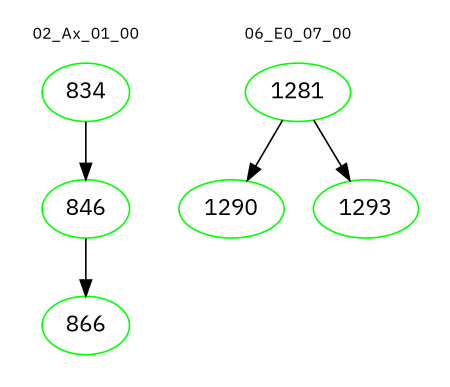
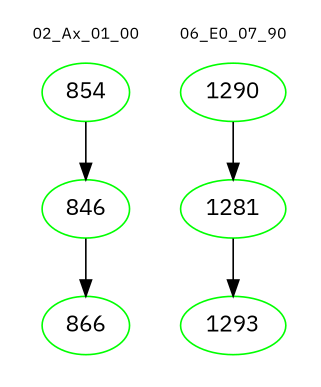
(299, 35) -> (234, 35)
(86, 92) -> (86, 92)
(269, 143) -> (233, 143)
